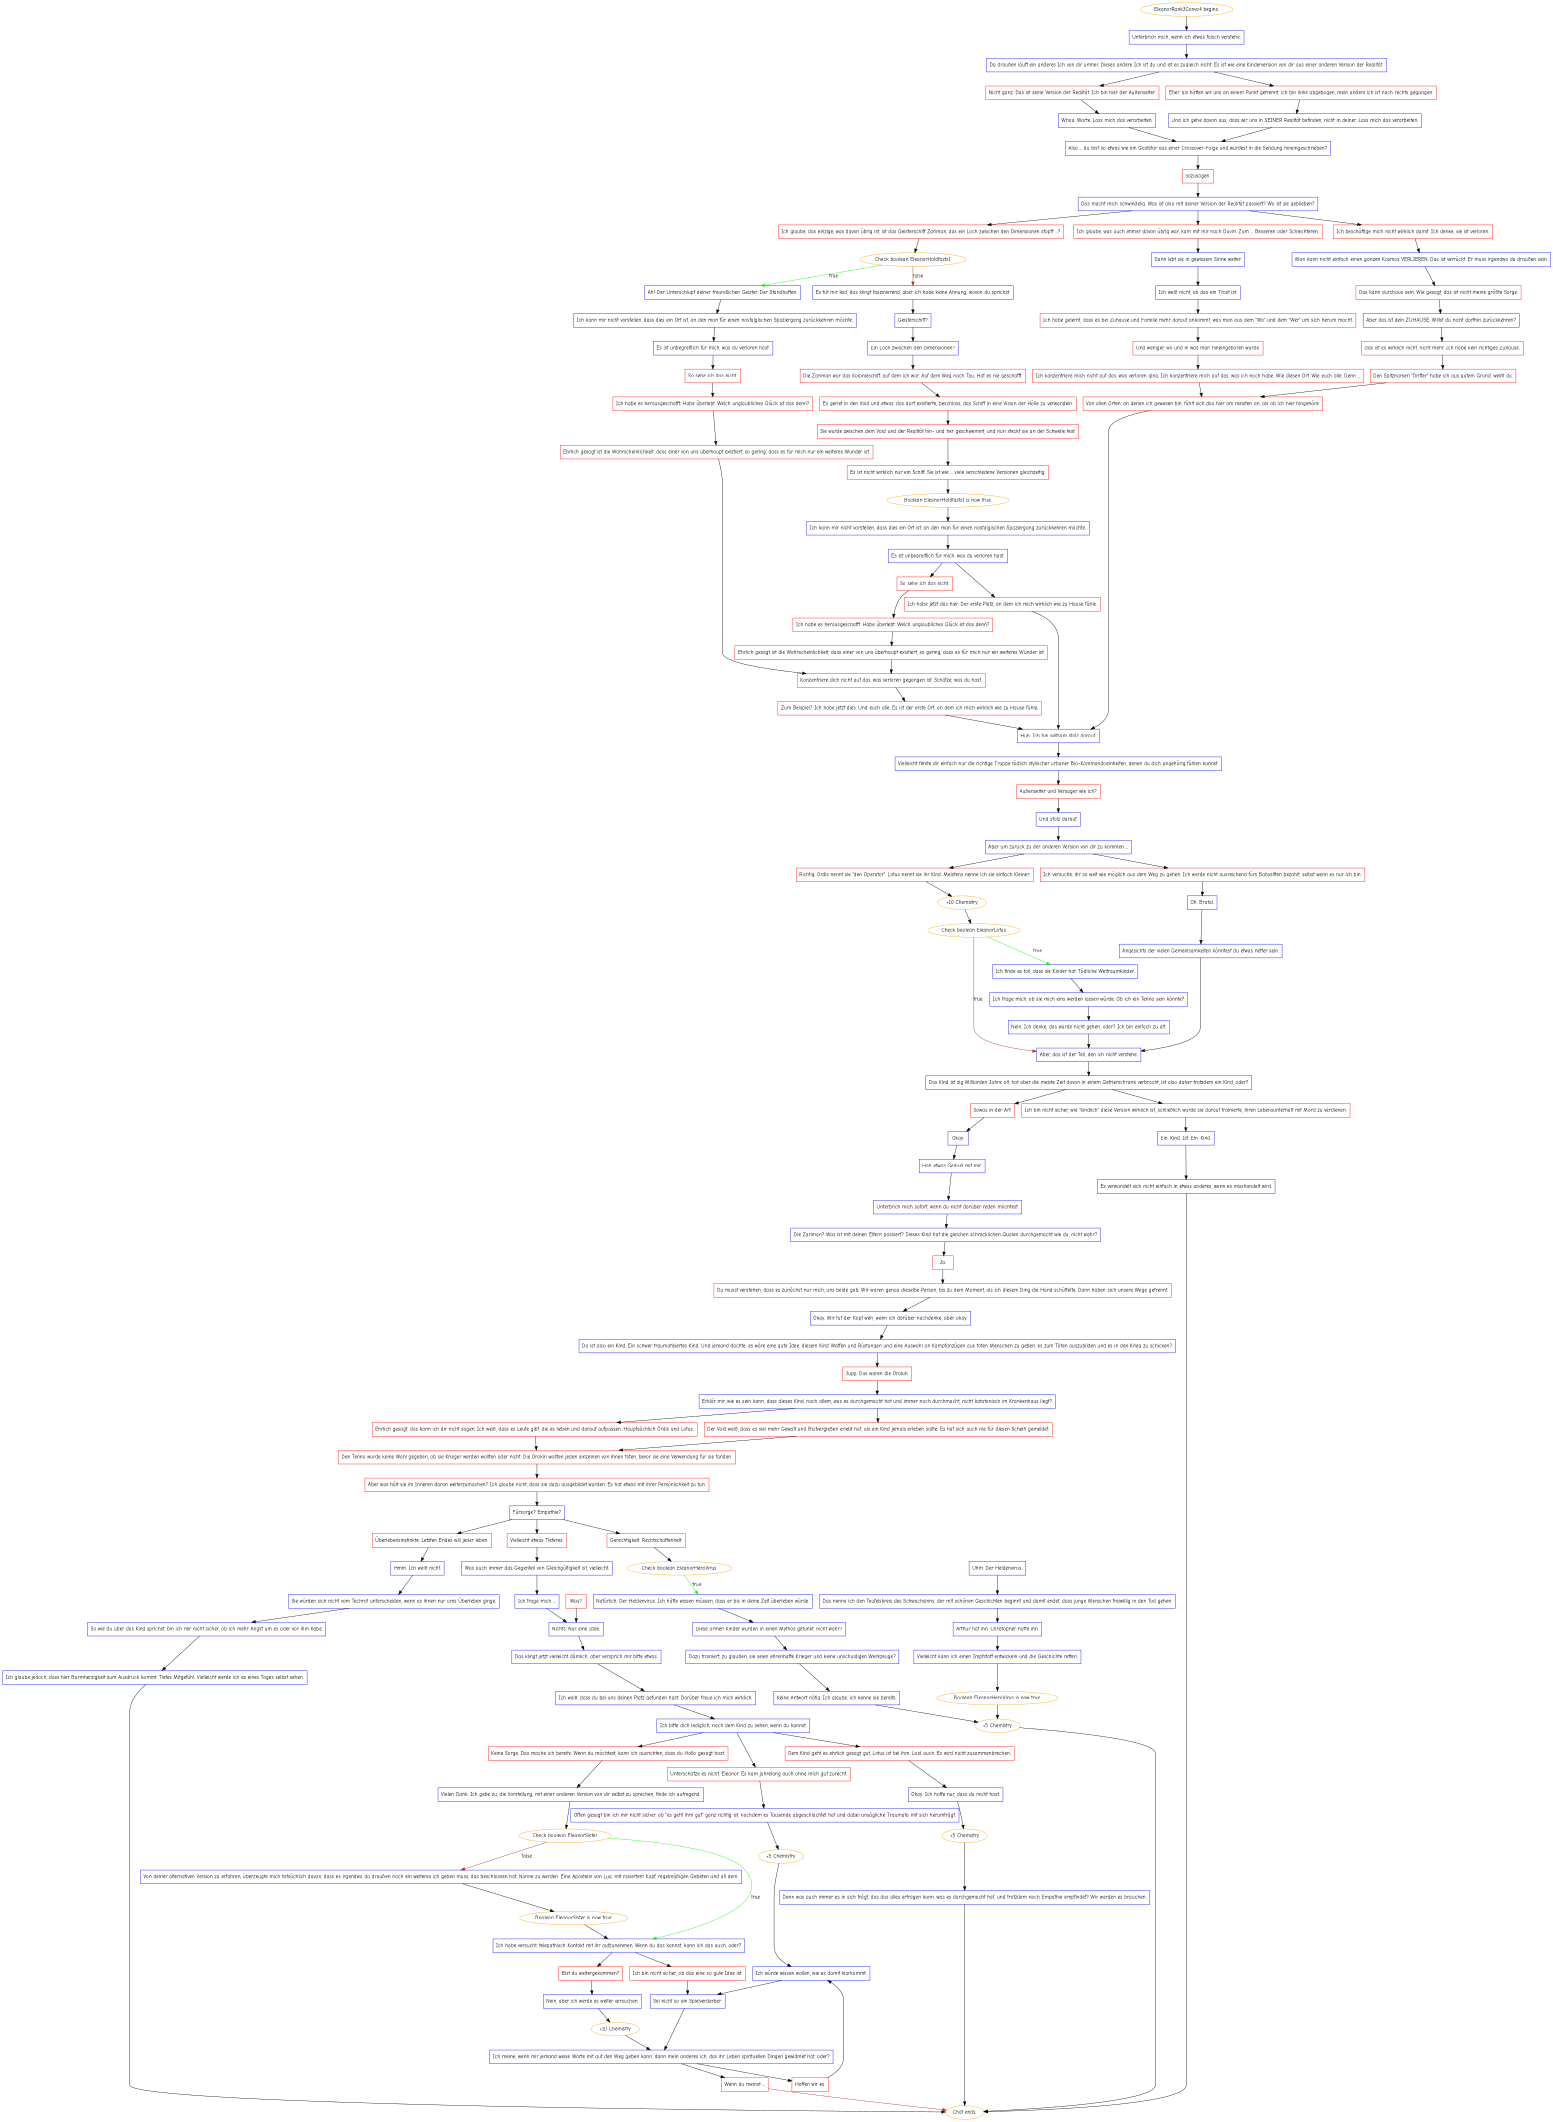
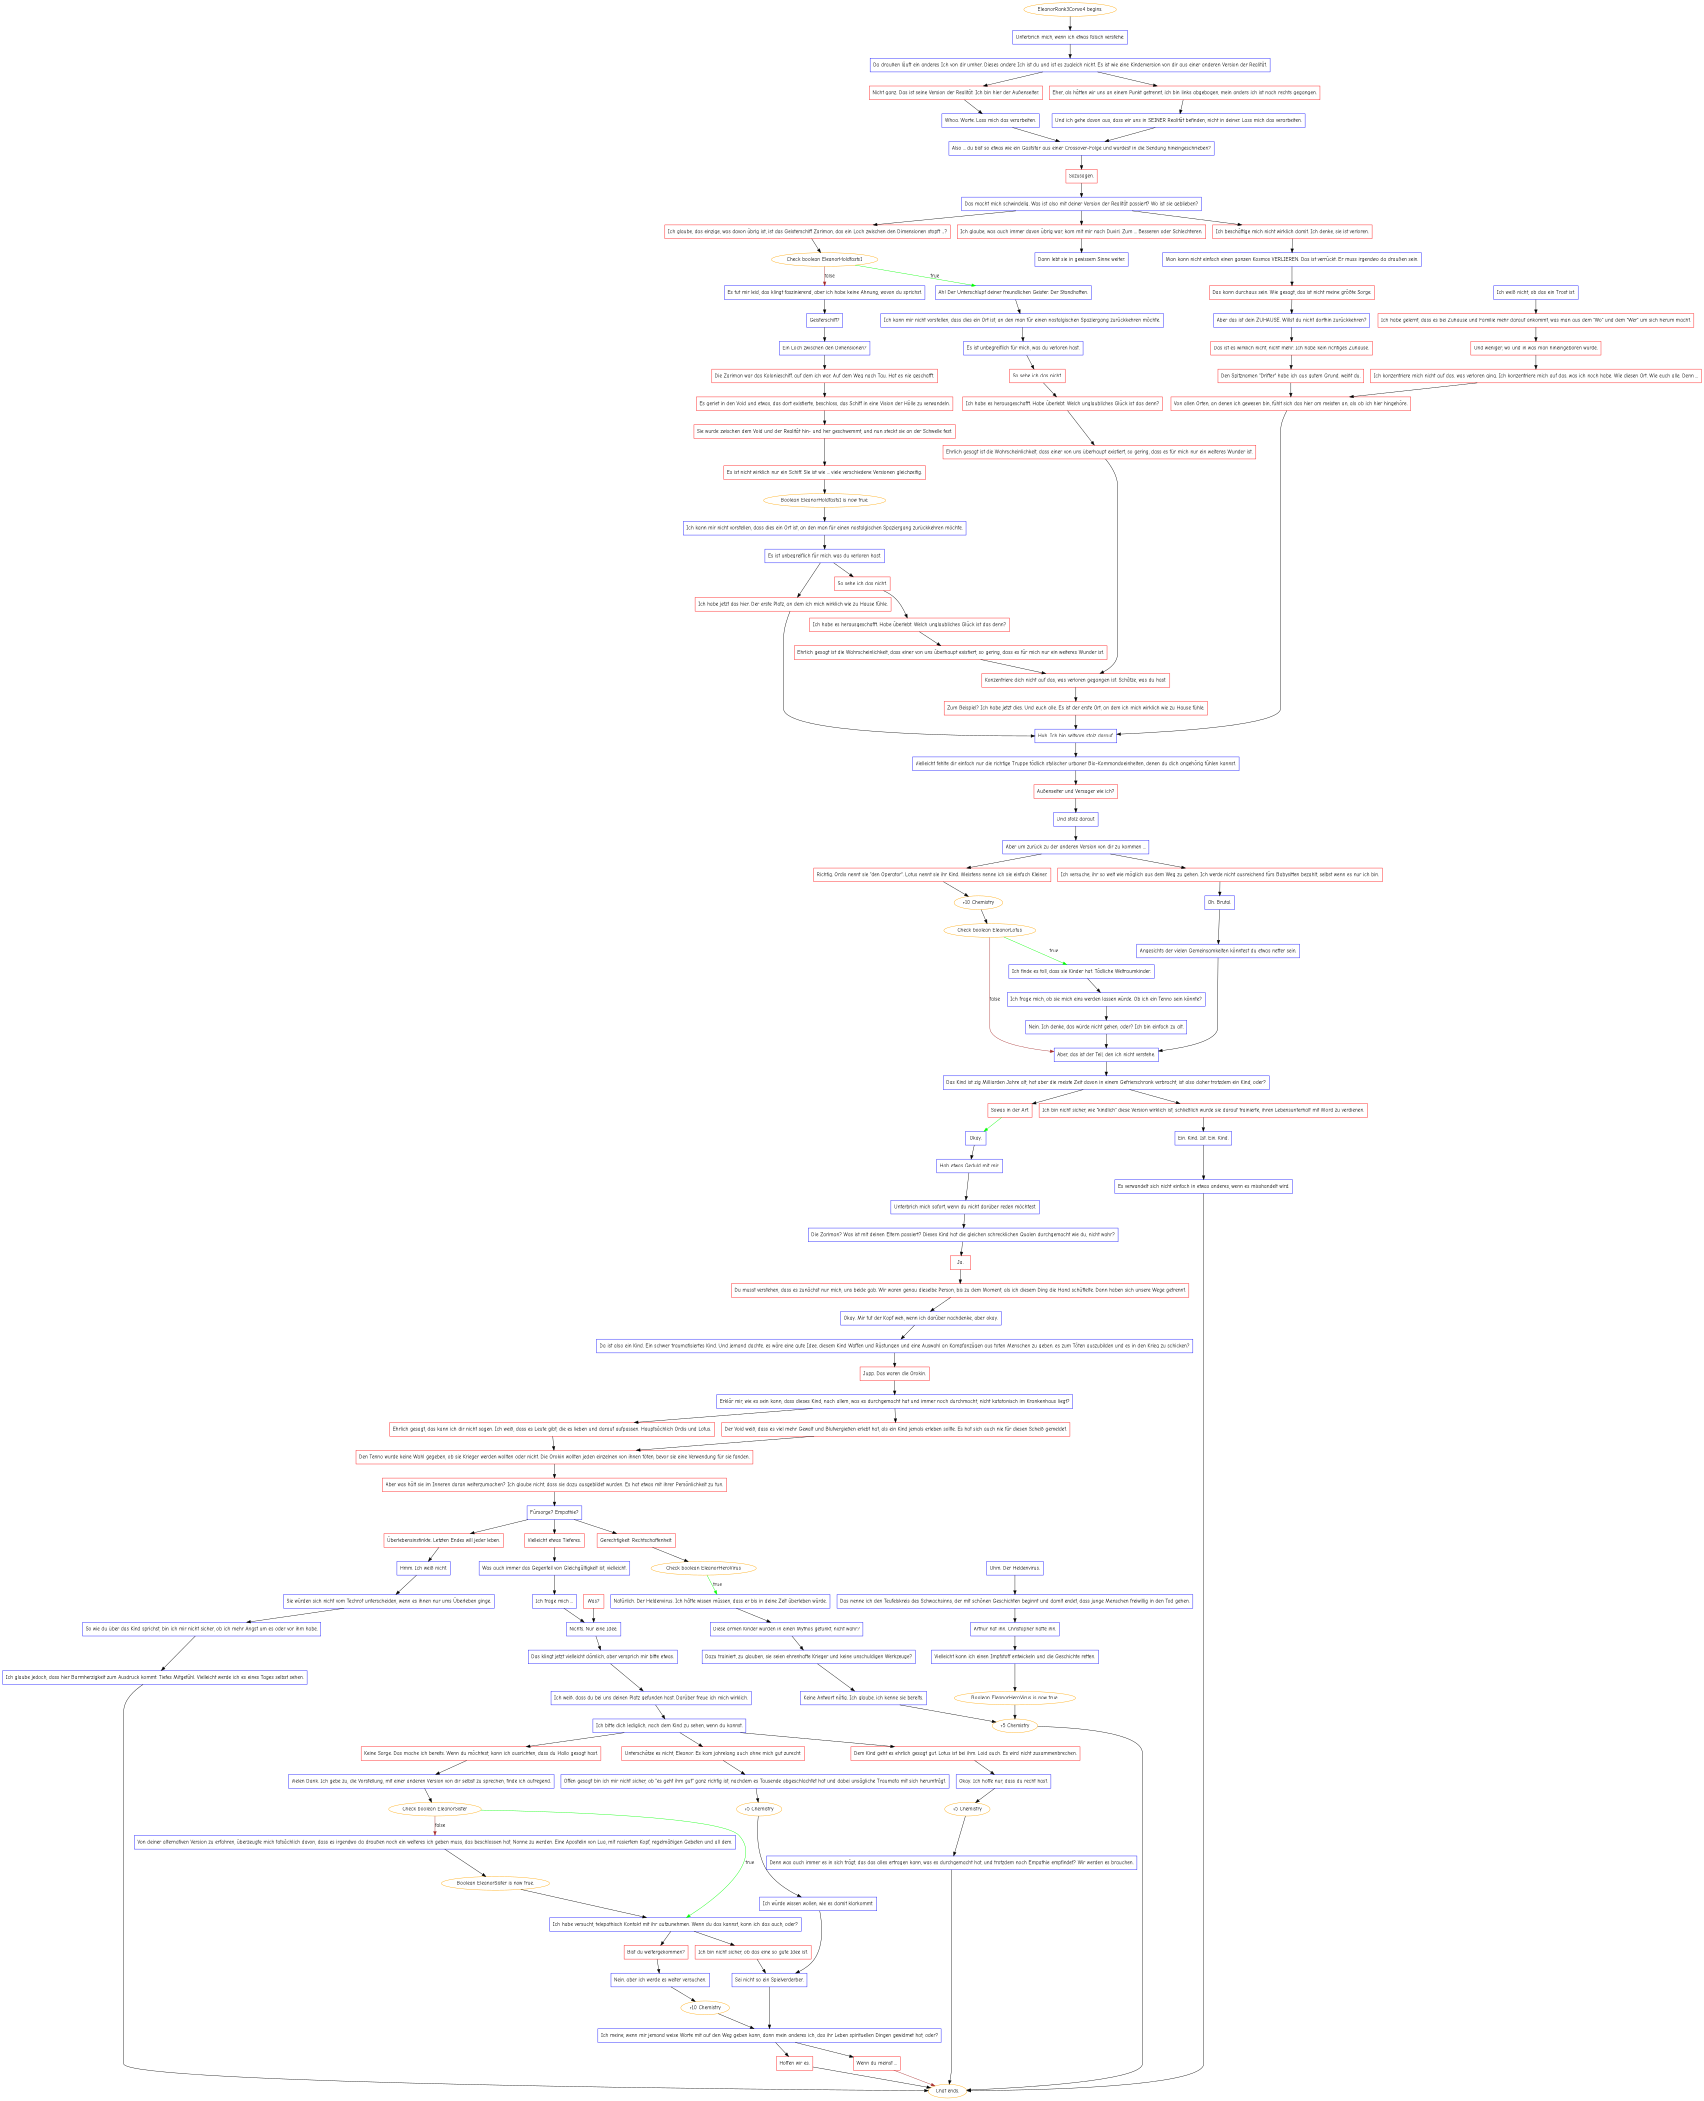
(1198, 274) -> none
(978, 999) -> (995, 999)
(977, 1123) -> (994, 1123)
(844, 2031) -> (870, 2077)
